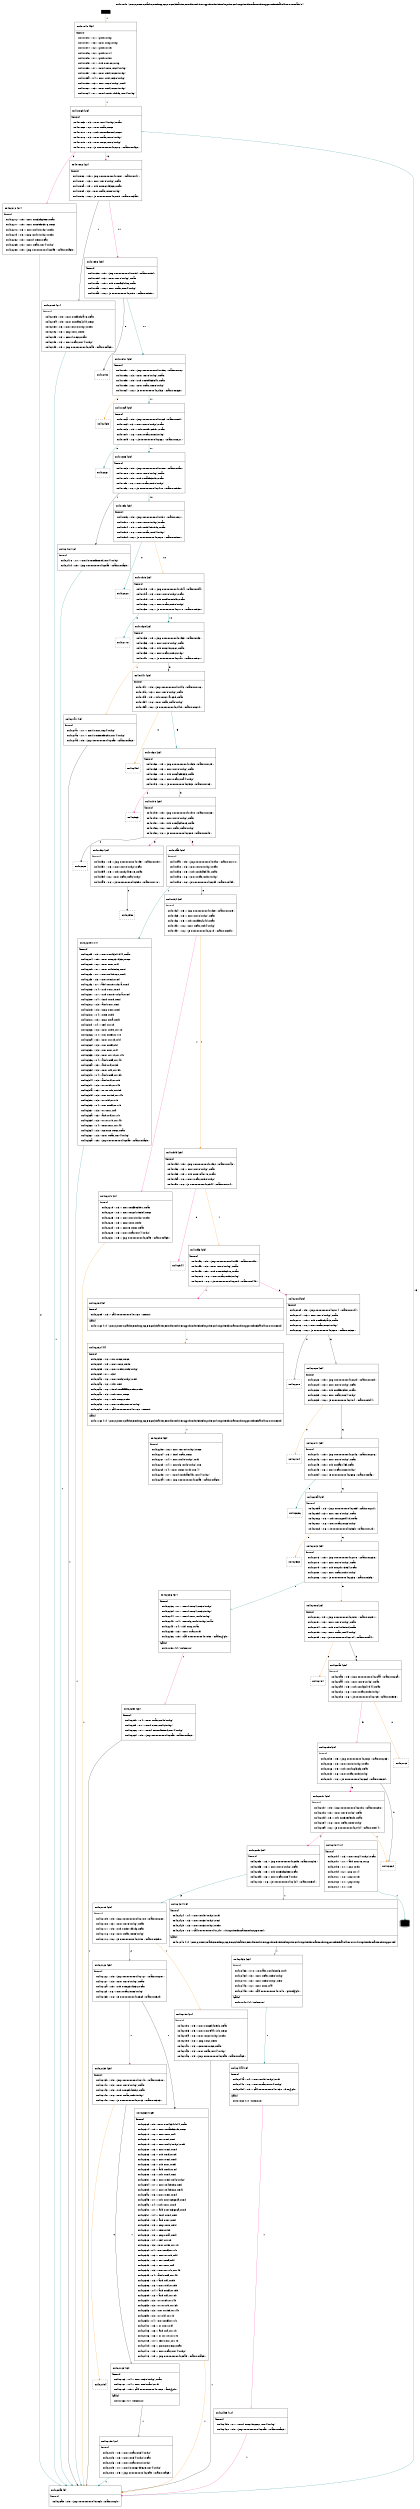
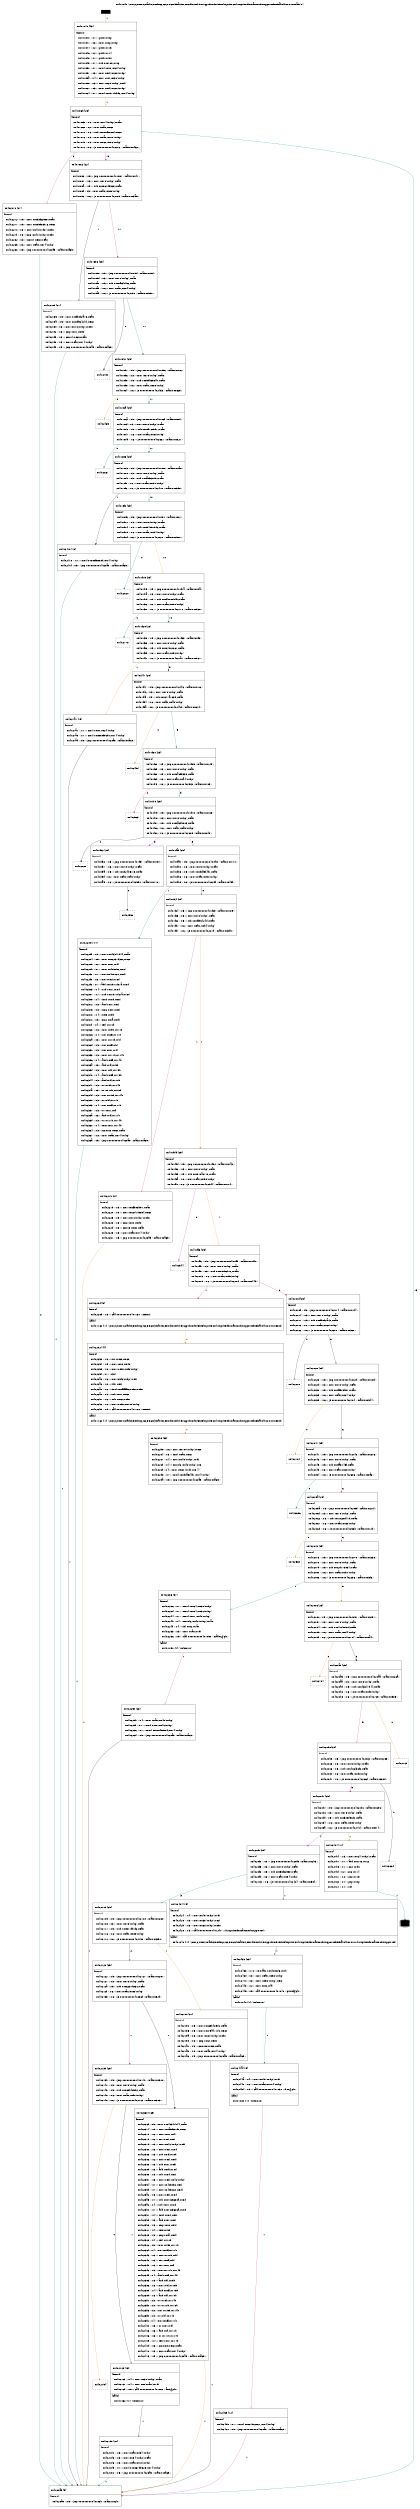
(381, 1845) -> (349, 1836)
